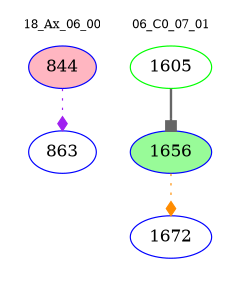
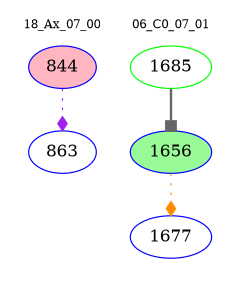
(62, 25) -> (62, 25)
(171, 67) -> (171, 67)
(171, 237) -> (171, 237)
